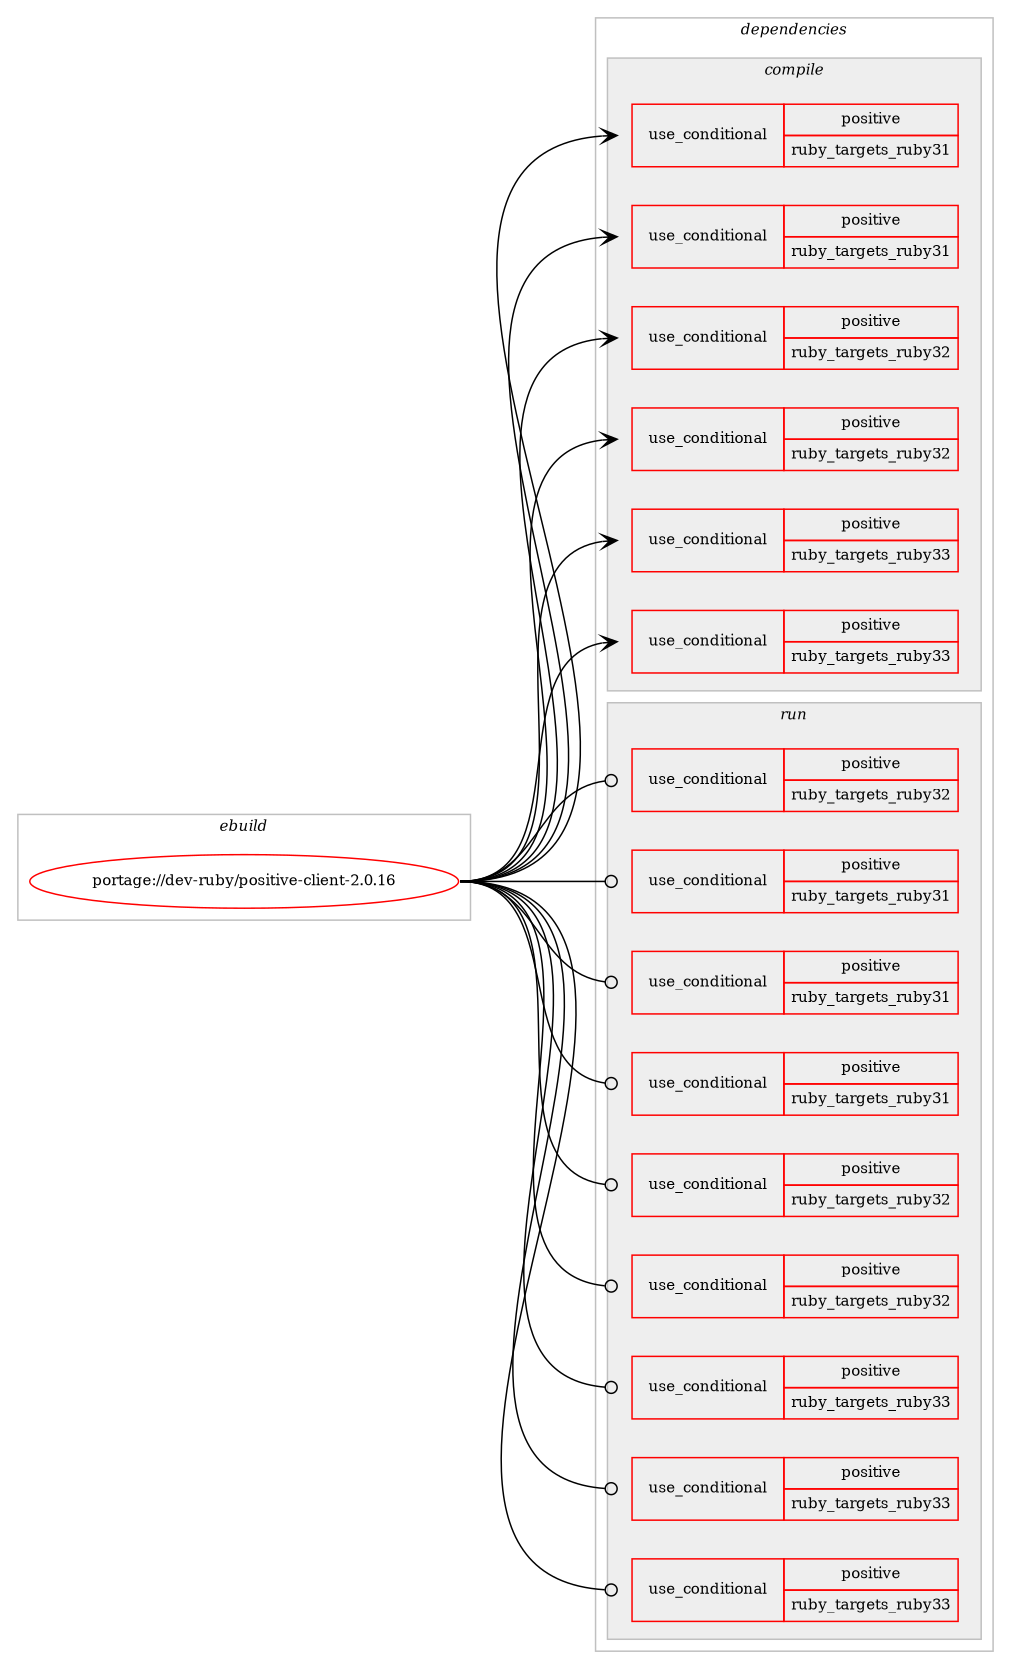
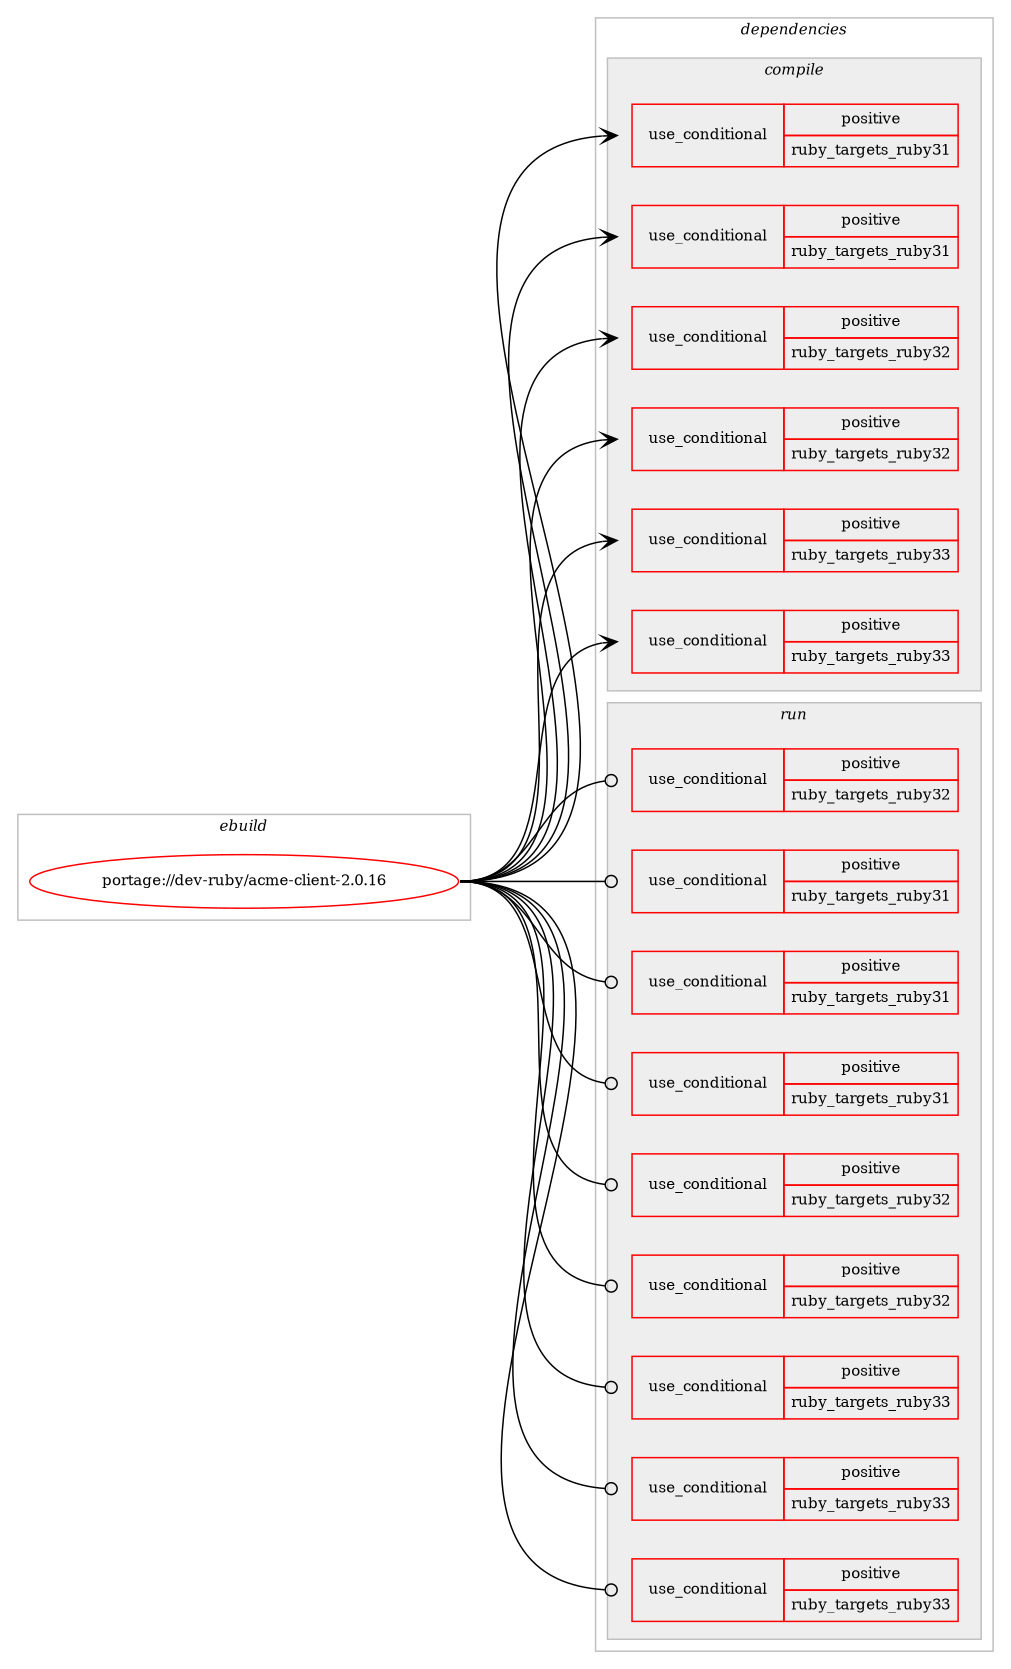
(244, 881) -> (244, 881)
